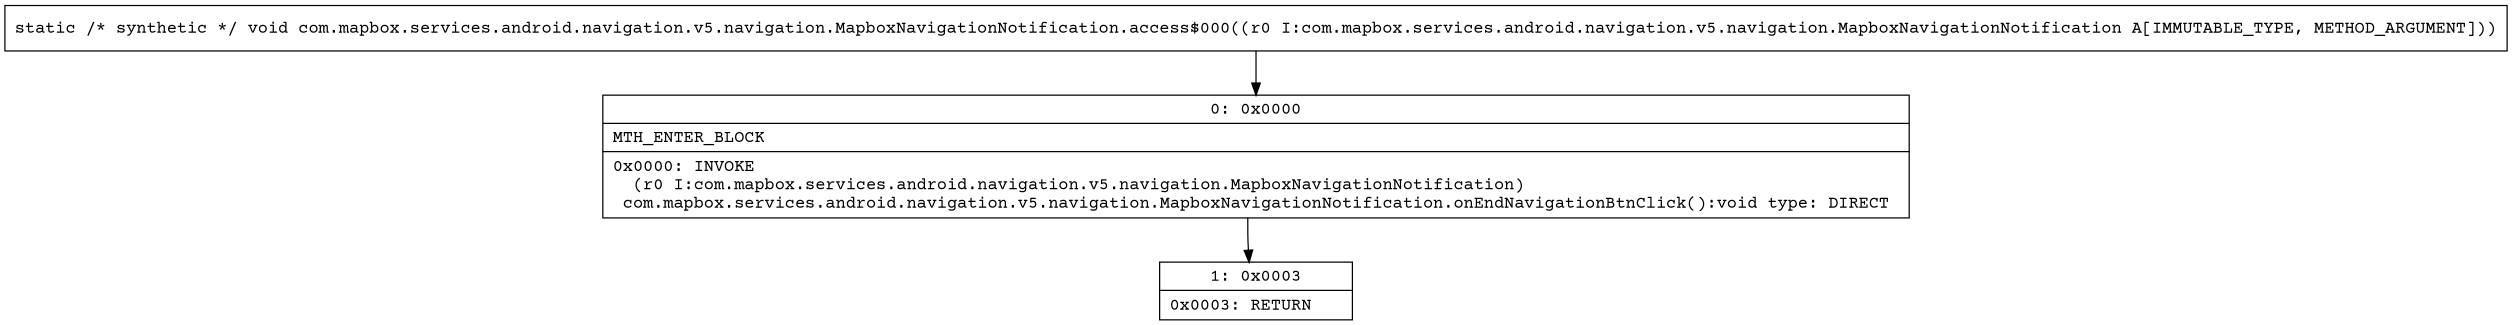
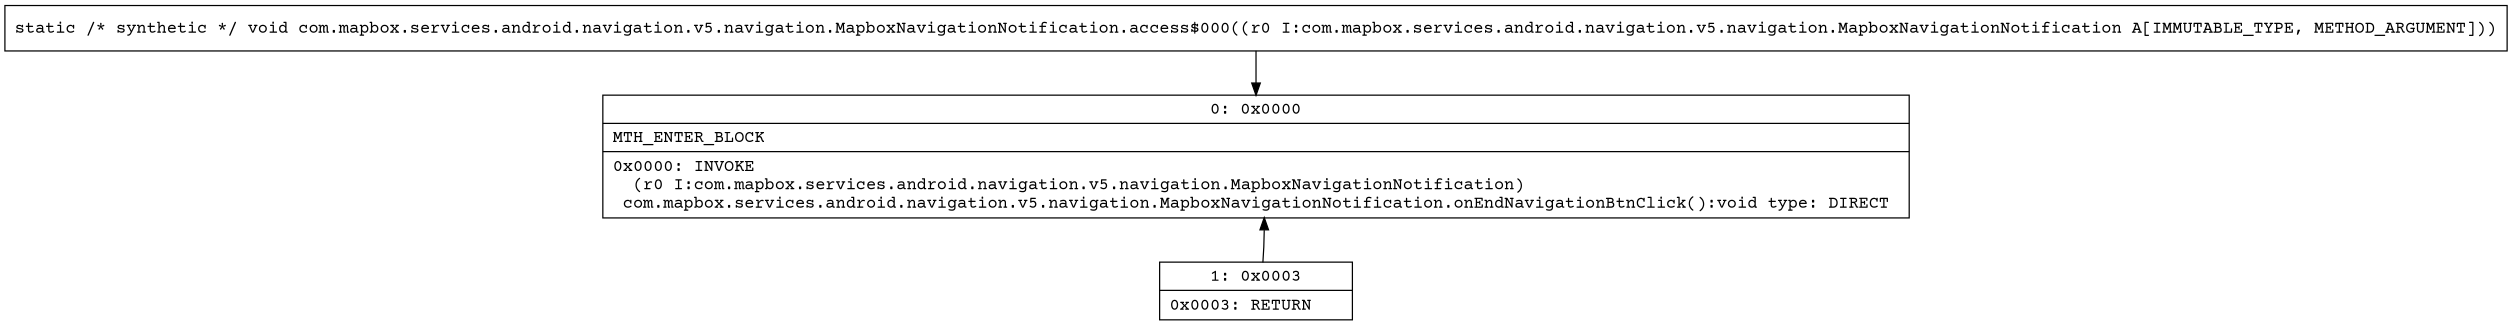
(1248, 234) -> (1264, 246)
